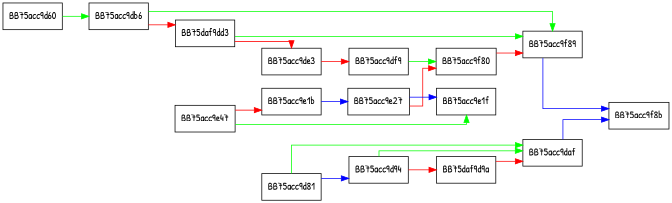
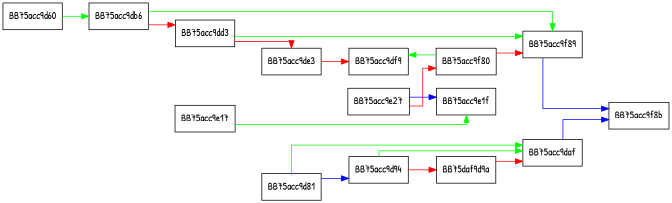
(205, 33) -> (205, 33)
(418, 62) -> (426, 55)
(291, 102) -> none
(205, 119) -> (205, 119)
